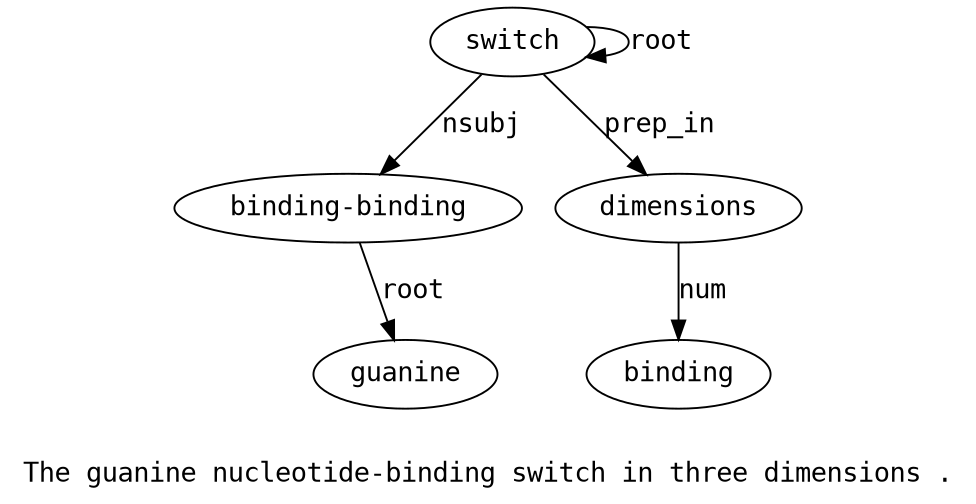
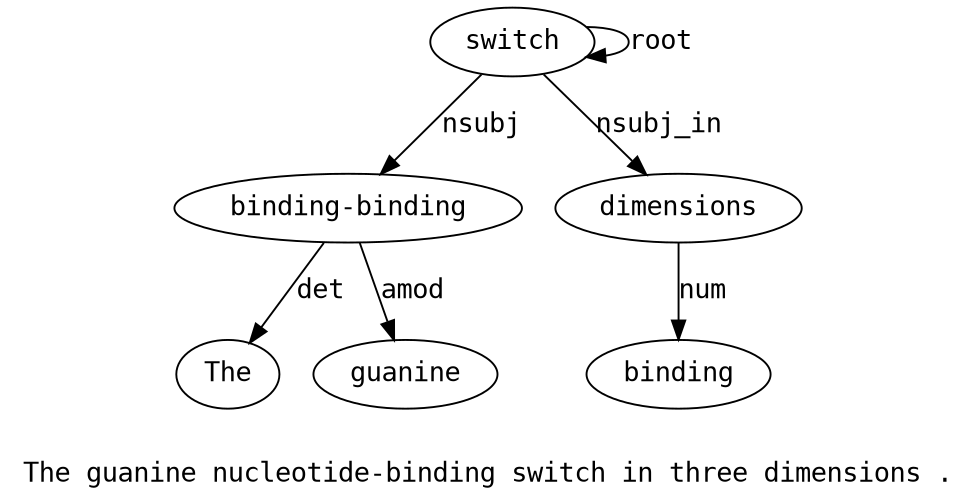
(659, 125) -> (659, 125)
(413, 291) -> (413, 291)
none -> (228, 374)
